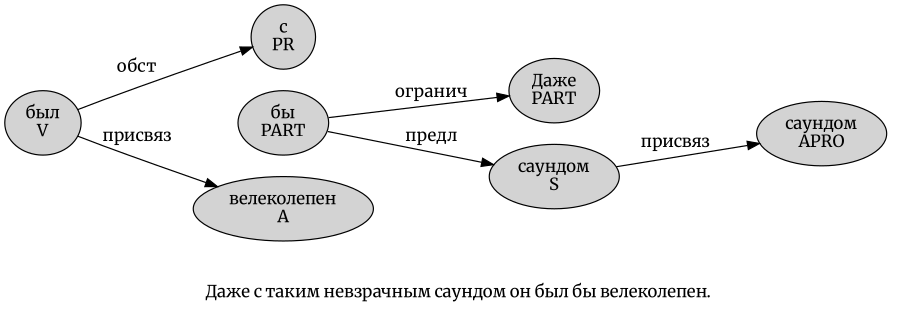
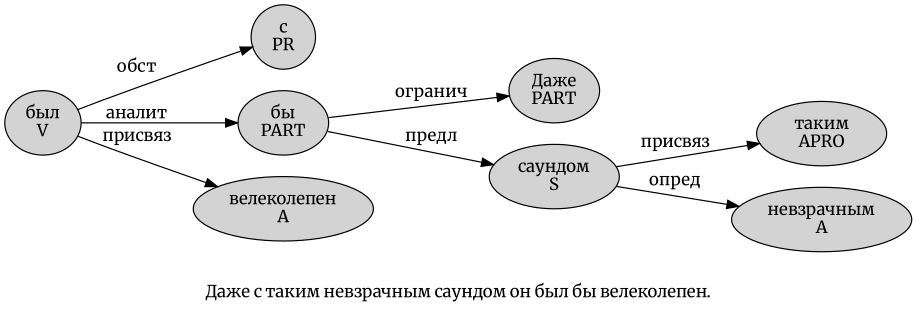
none -> (153, 123)
(822, 134) -> (822, 134)
none -> (822, 220)
